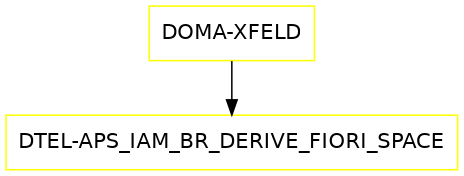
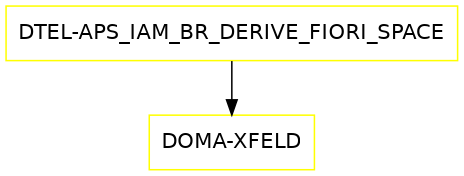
(232, 80) -> (232, 80)
